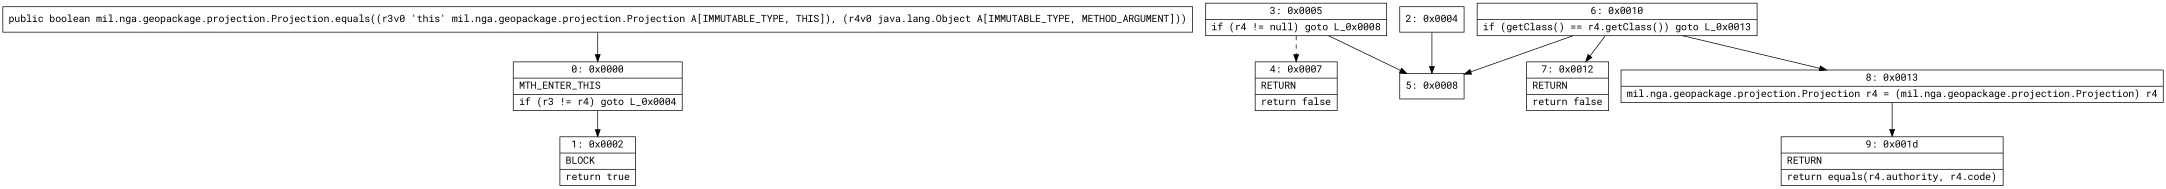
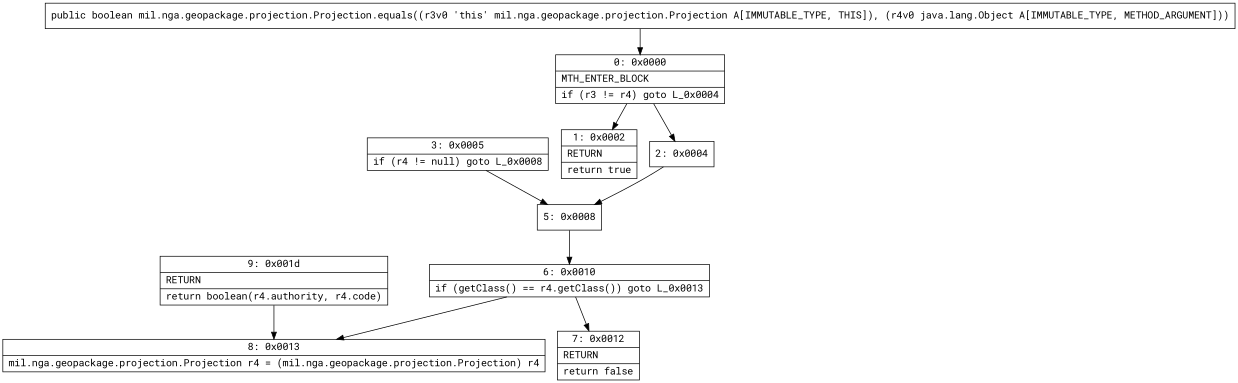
(1522, 54) -> (569, 244)
(560, 86) -> (605, 79)
(1296, 86) -> none
(1892, 116) -> (274, 319)
none -> (663, 119)
(580, 161) -> (585, 154)
(1892, 177) -> (274, 297)
